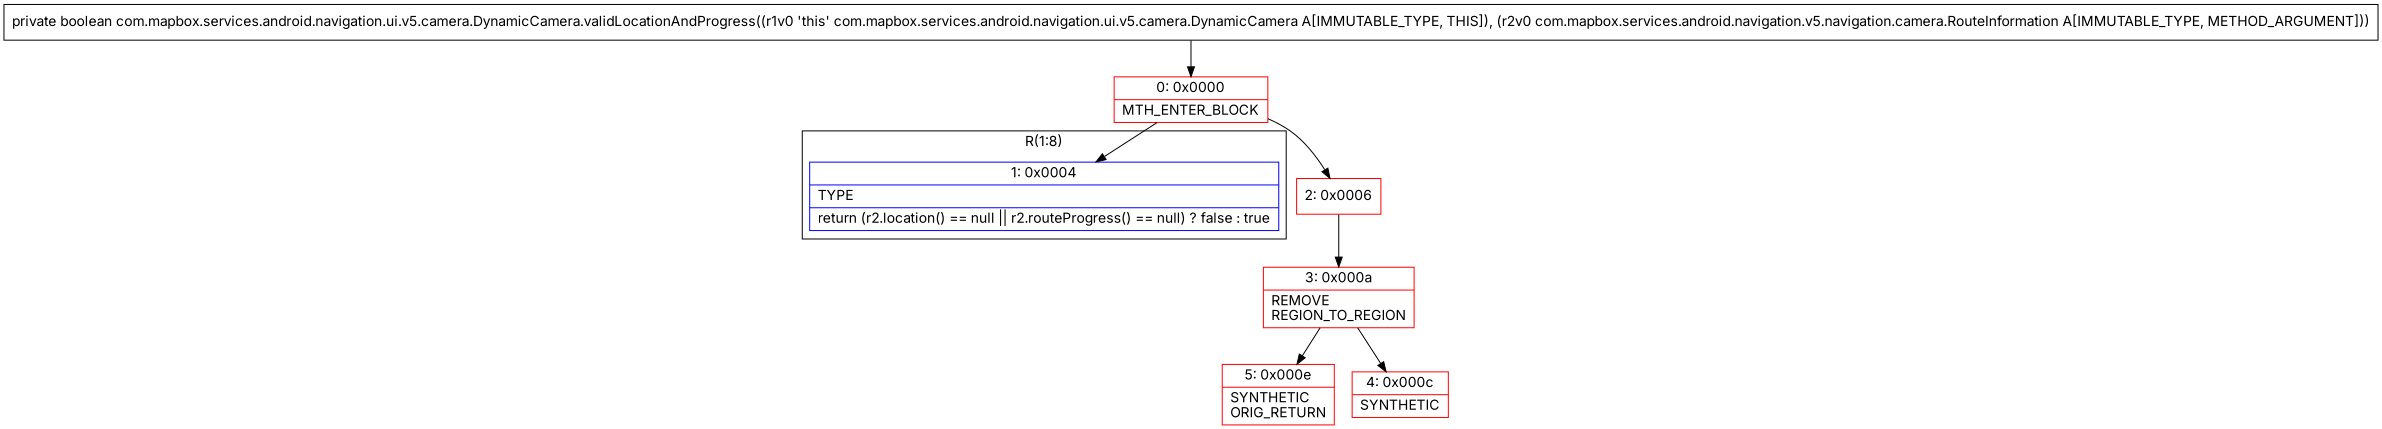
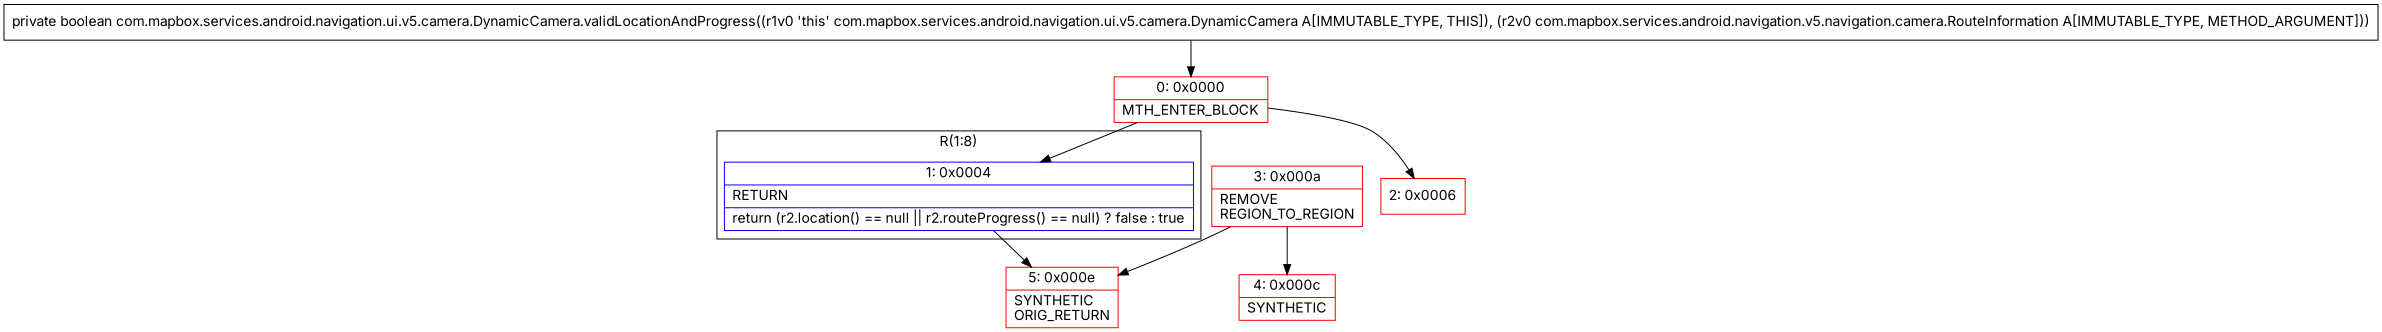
(836, 196) -> (761, 196)
(1339, 236) -> none
none -> (1009, 245)
